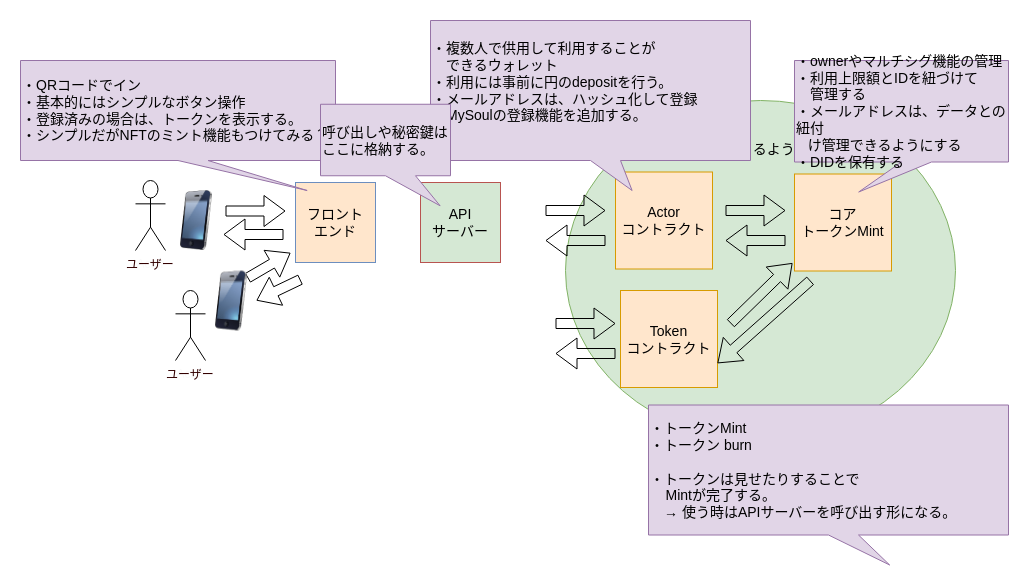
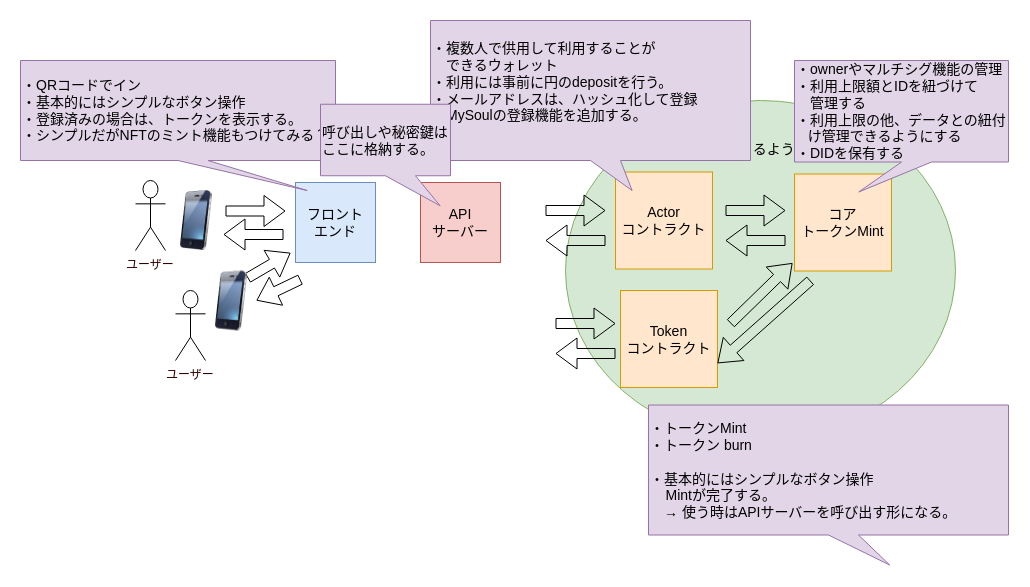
(903, 112) -> (902, 112)
(336, 223) -> (336, 223)
(461, 223) -> (461, 223)
(794, 471) -> (794, 471)
